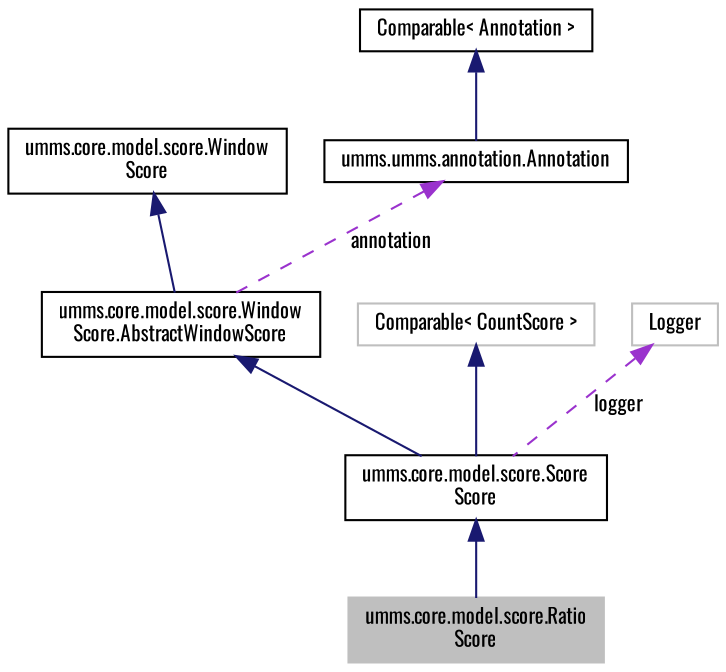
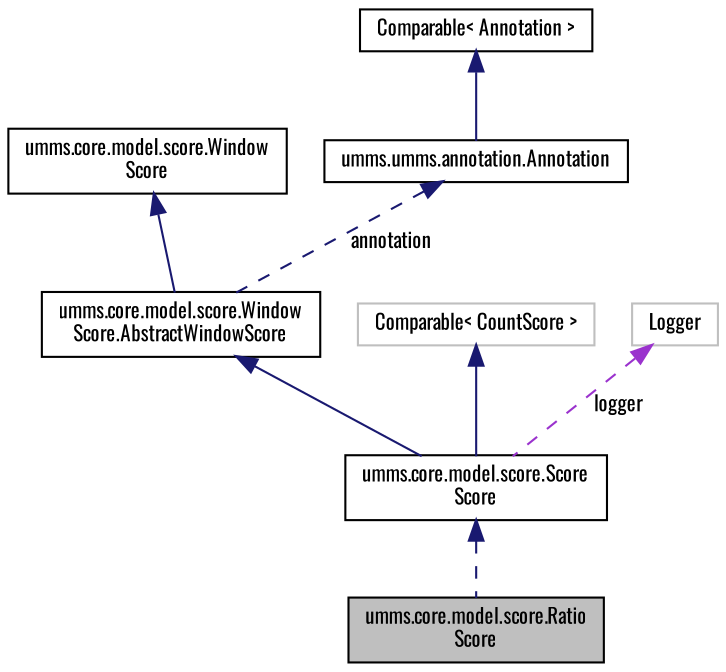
(330, 242) -> (330, 242)
(476, 569) -> (476, 569)
(476, 630) -> (476, 630)
